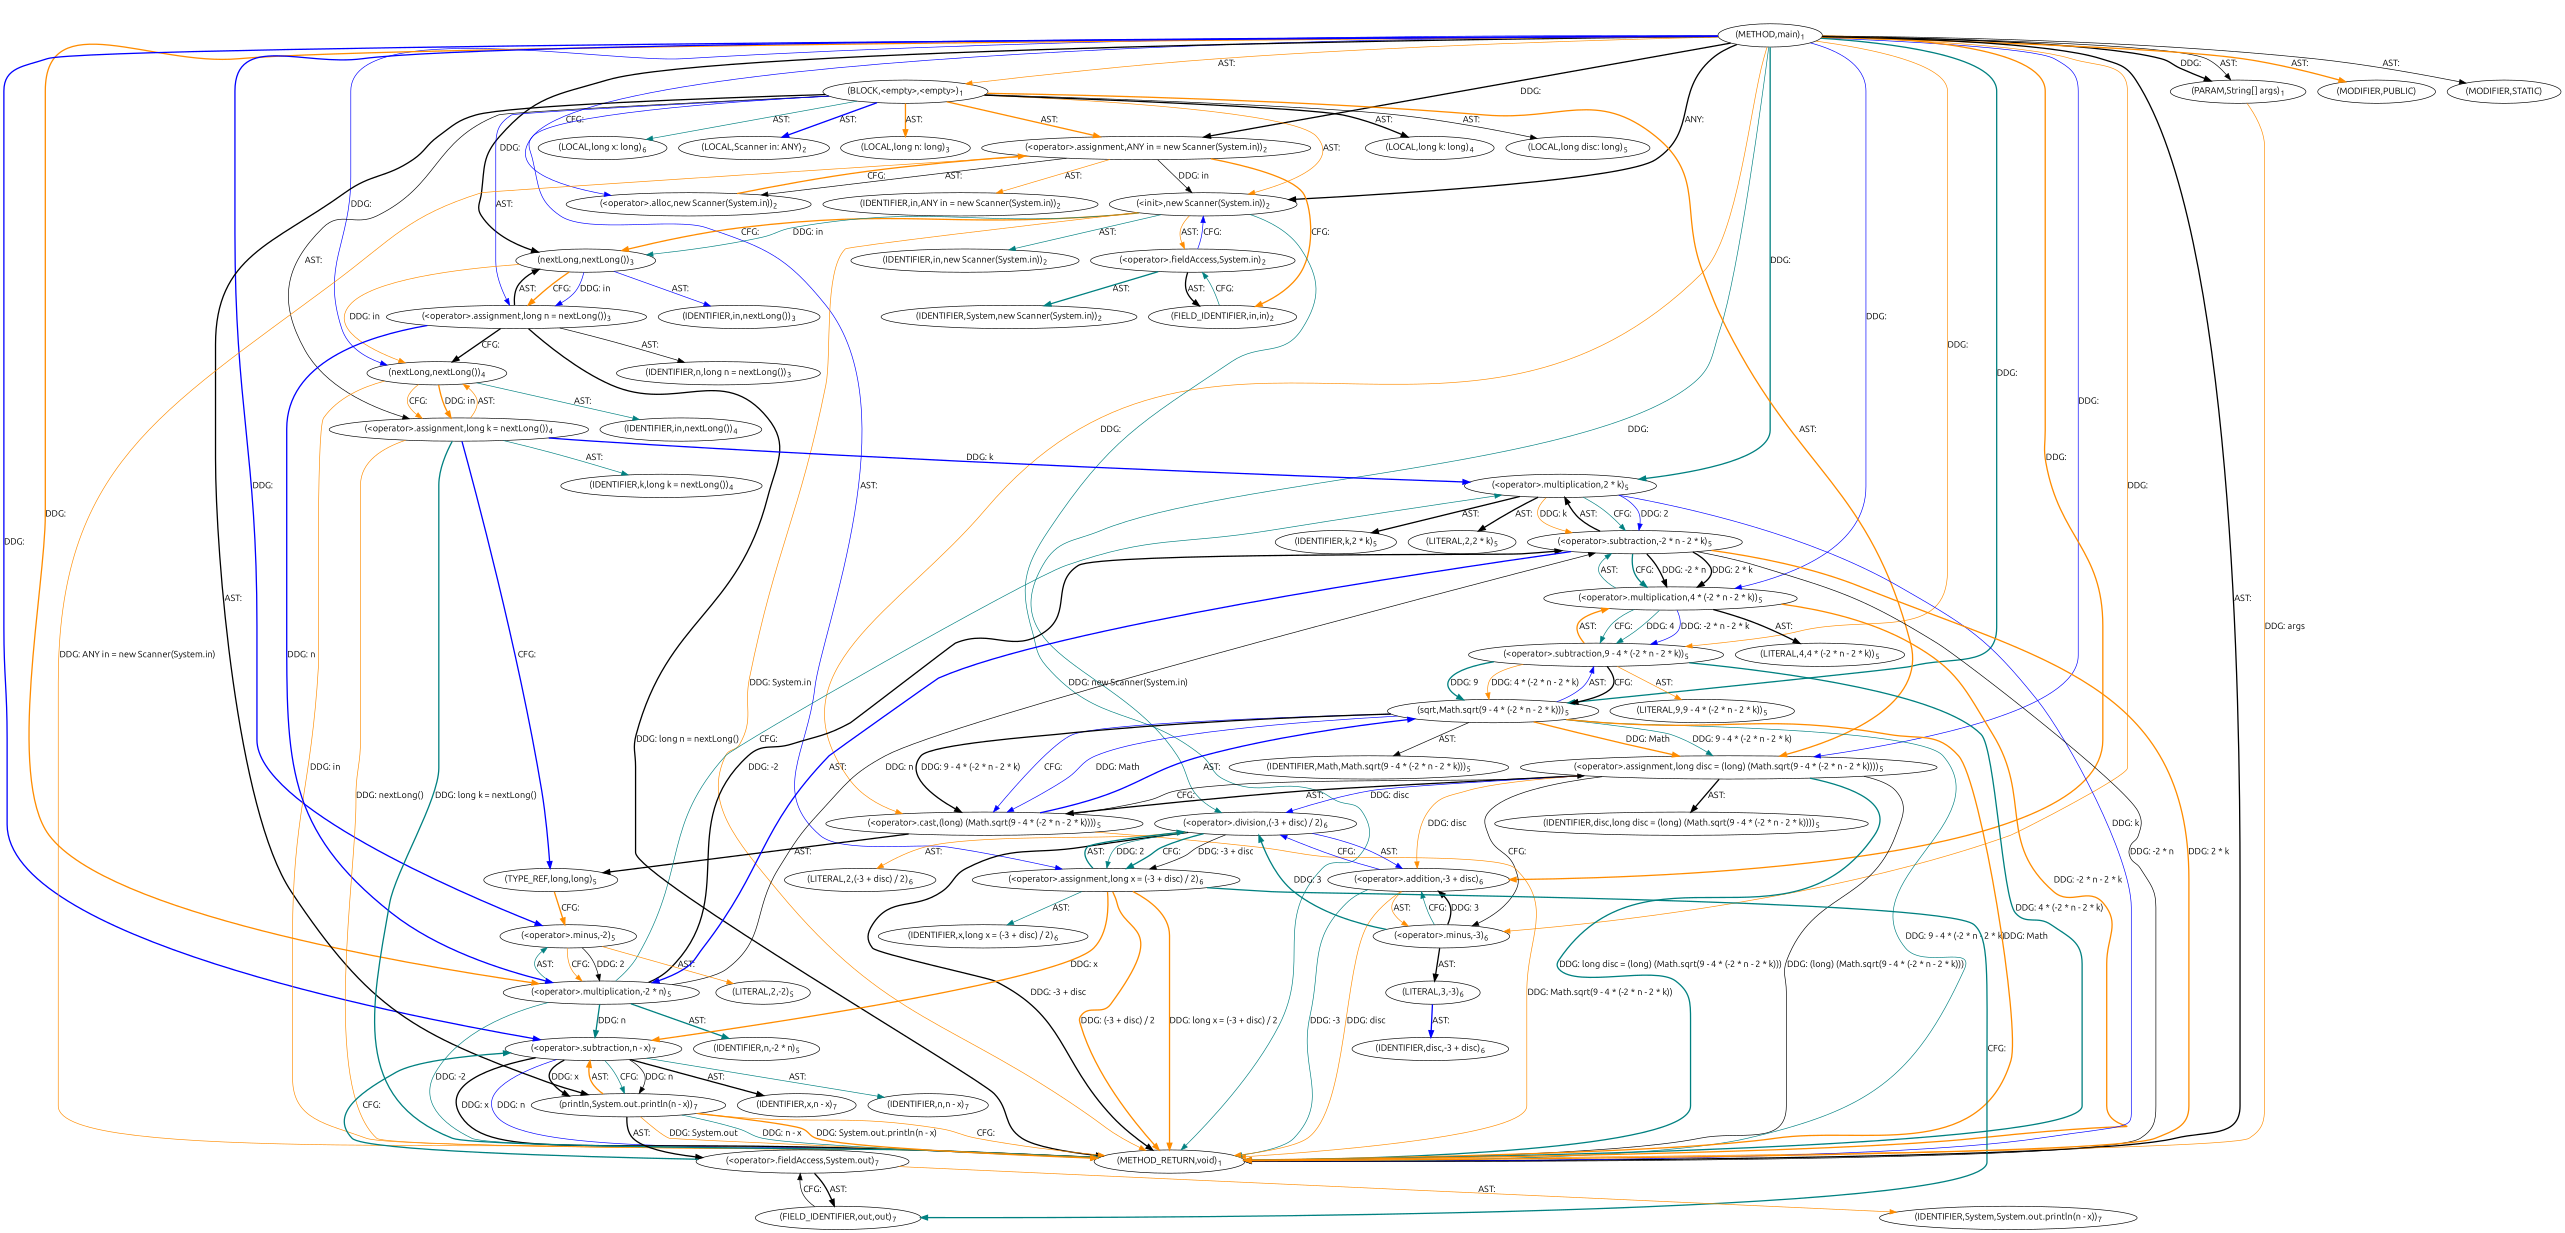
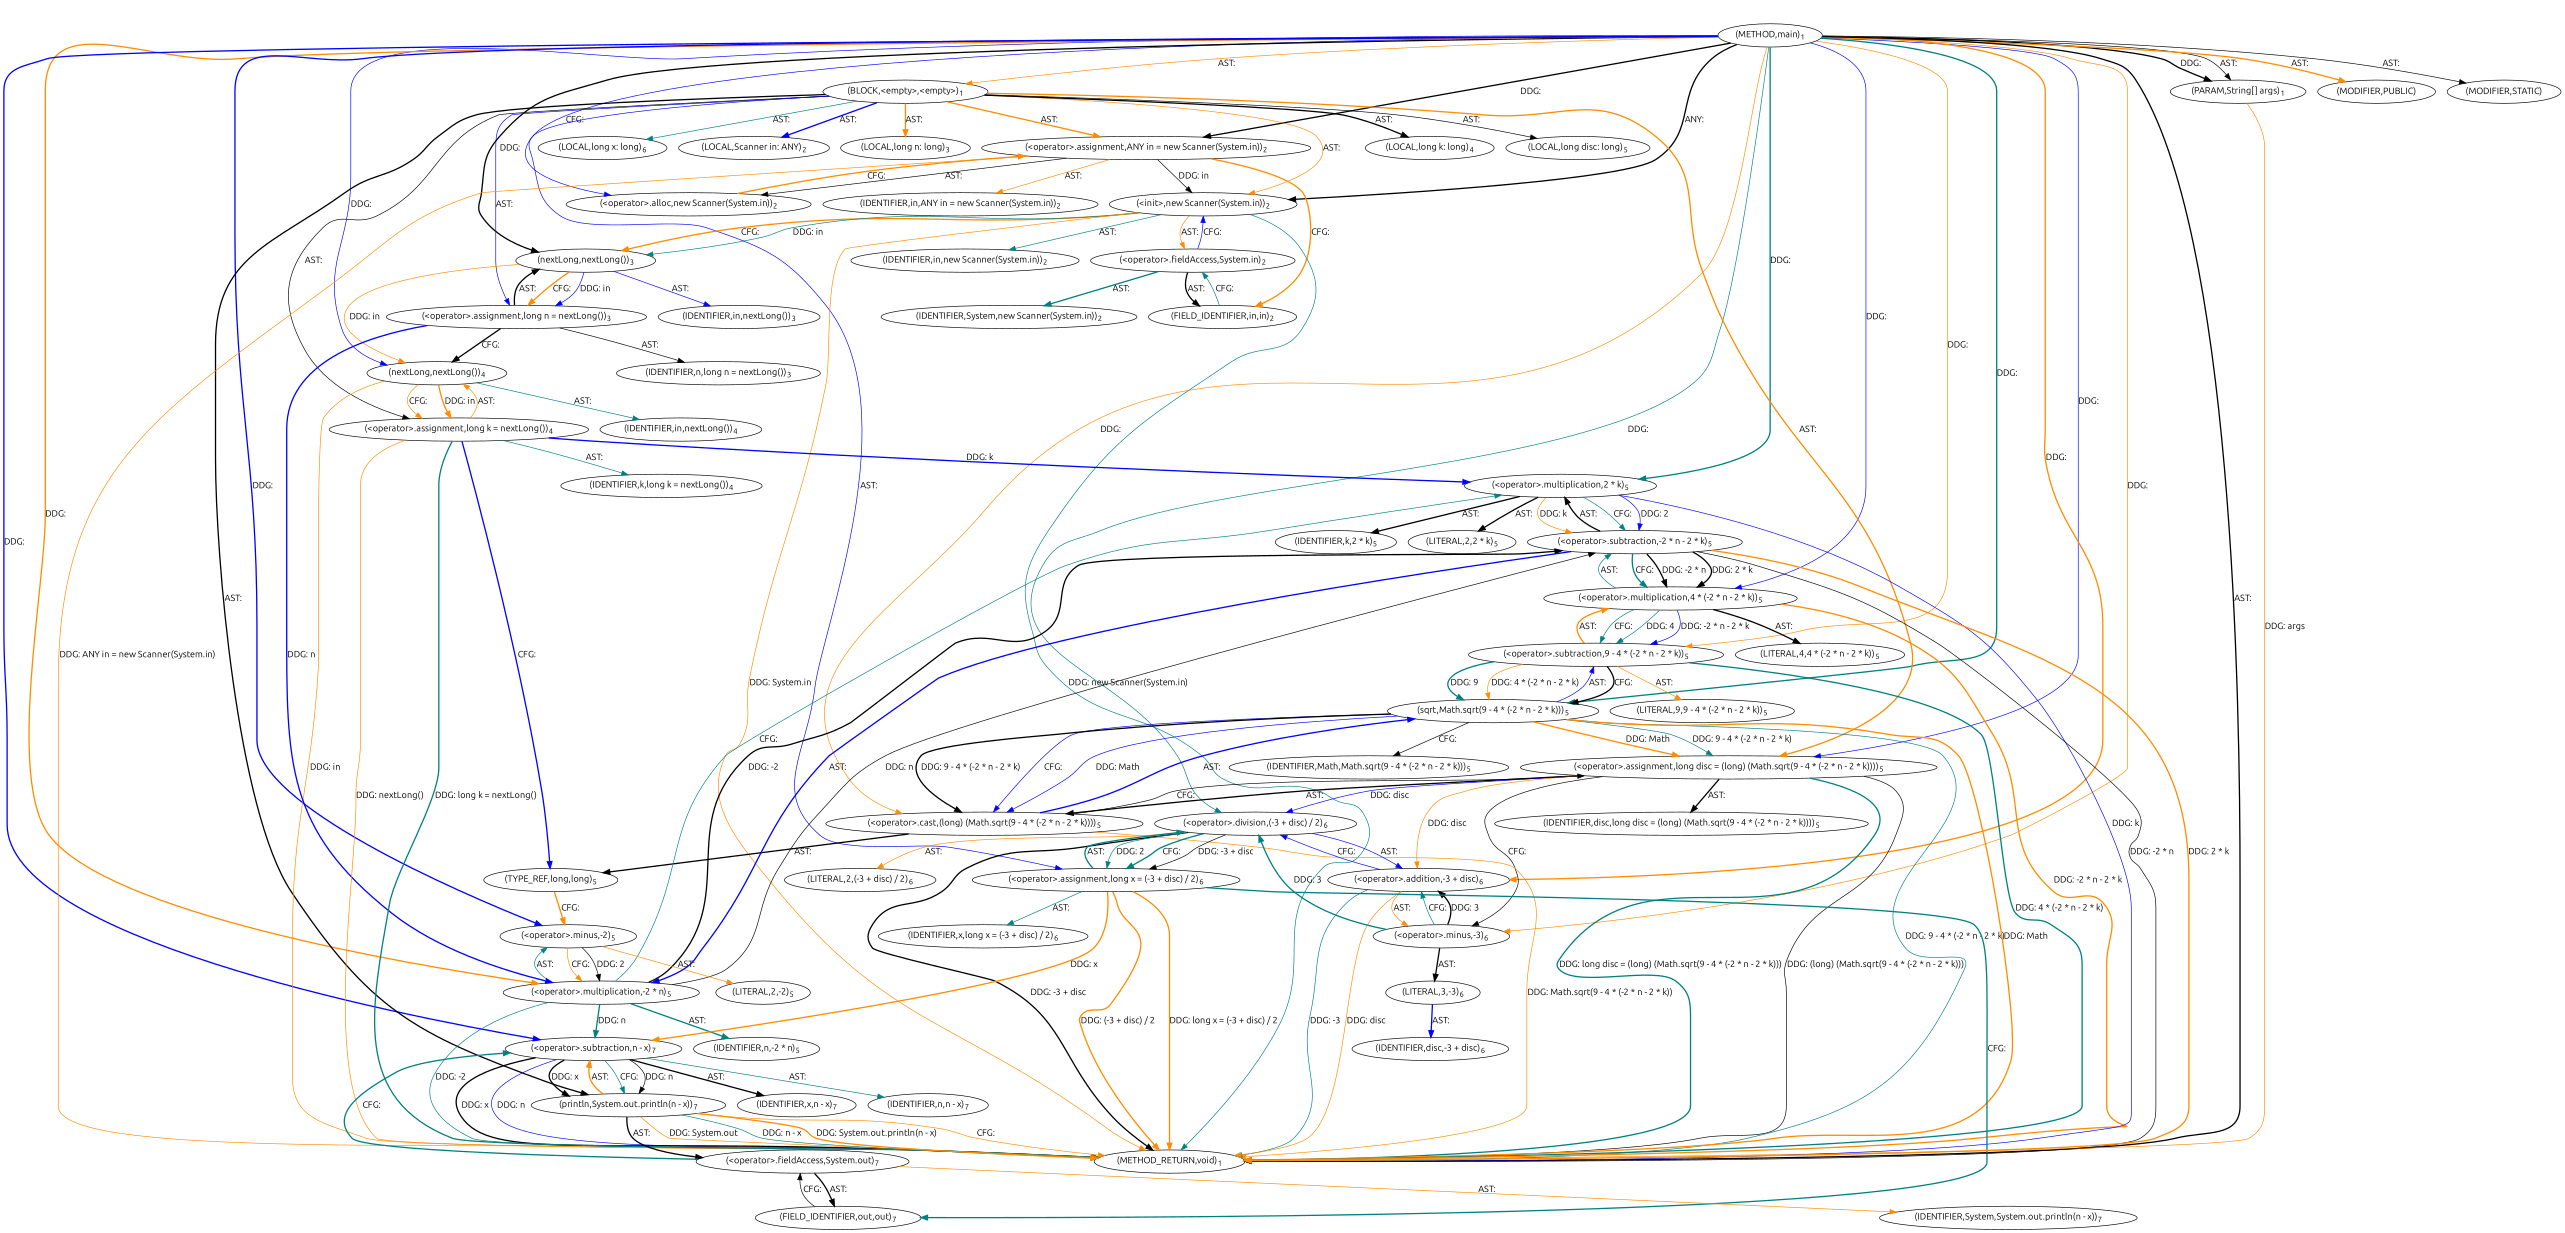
(1449, 739) -> (1449, 739)
(635, 763) -> none
